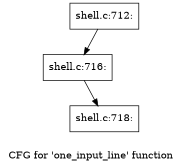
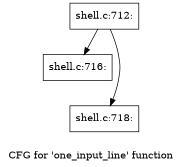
(89, 90) -> (120, 64)
